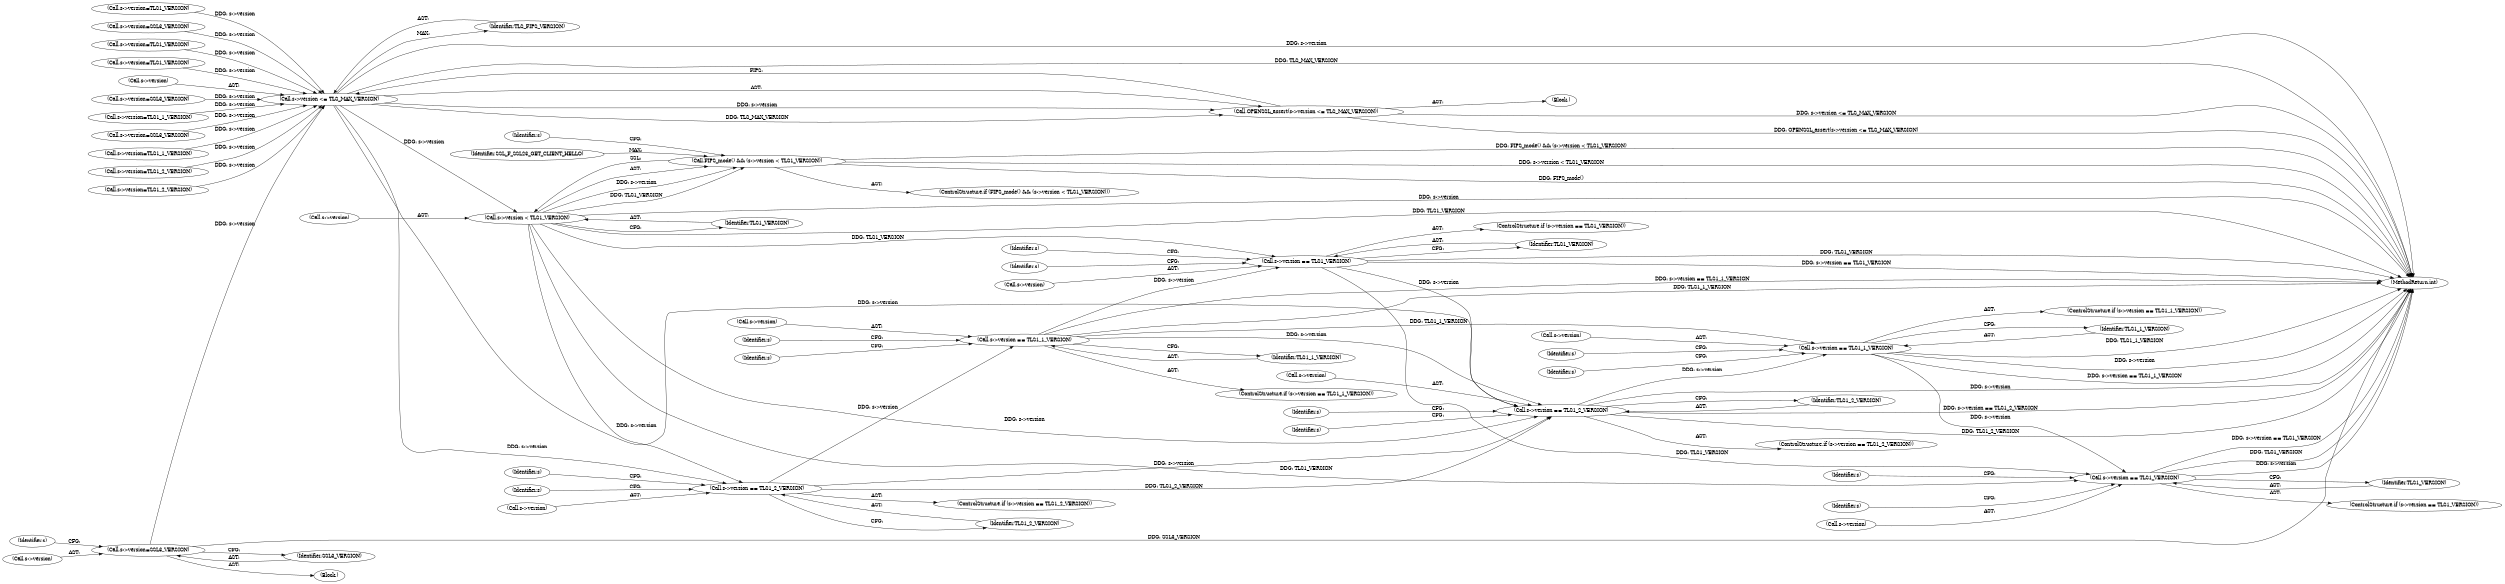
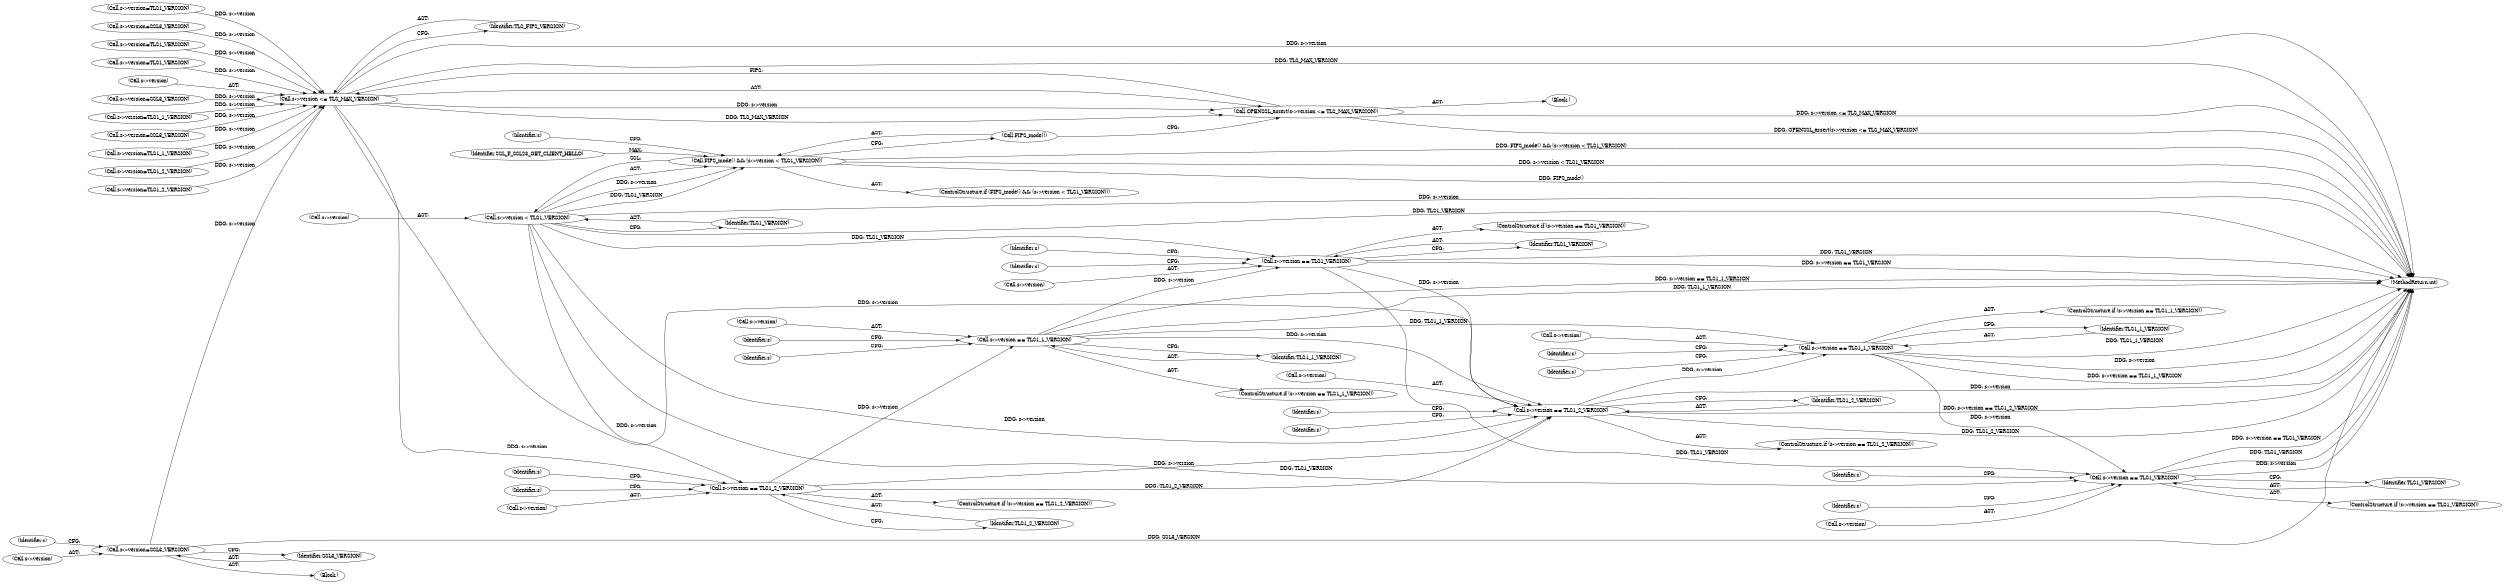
(424, 34) -> (424, 34)
none -> (1025, 136)
(427, 158) -> none
